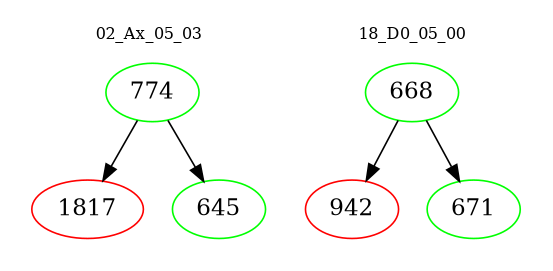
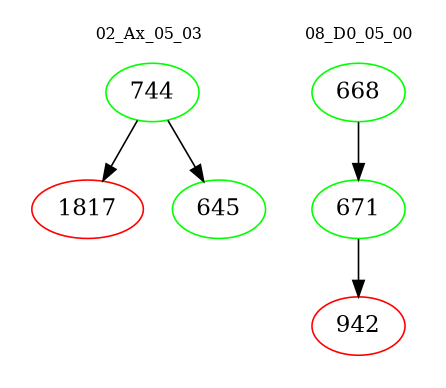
(413, 35) -> (359, 35)
(152, 92) -> (152, 92)
(386, 143) -> (359, 260)
